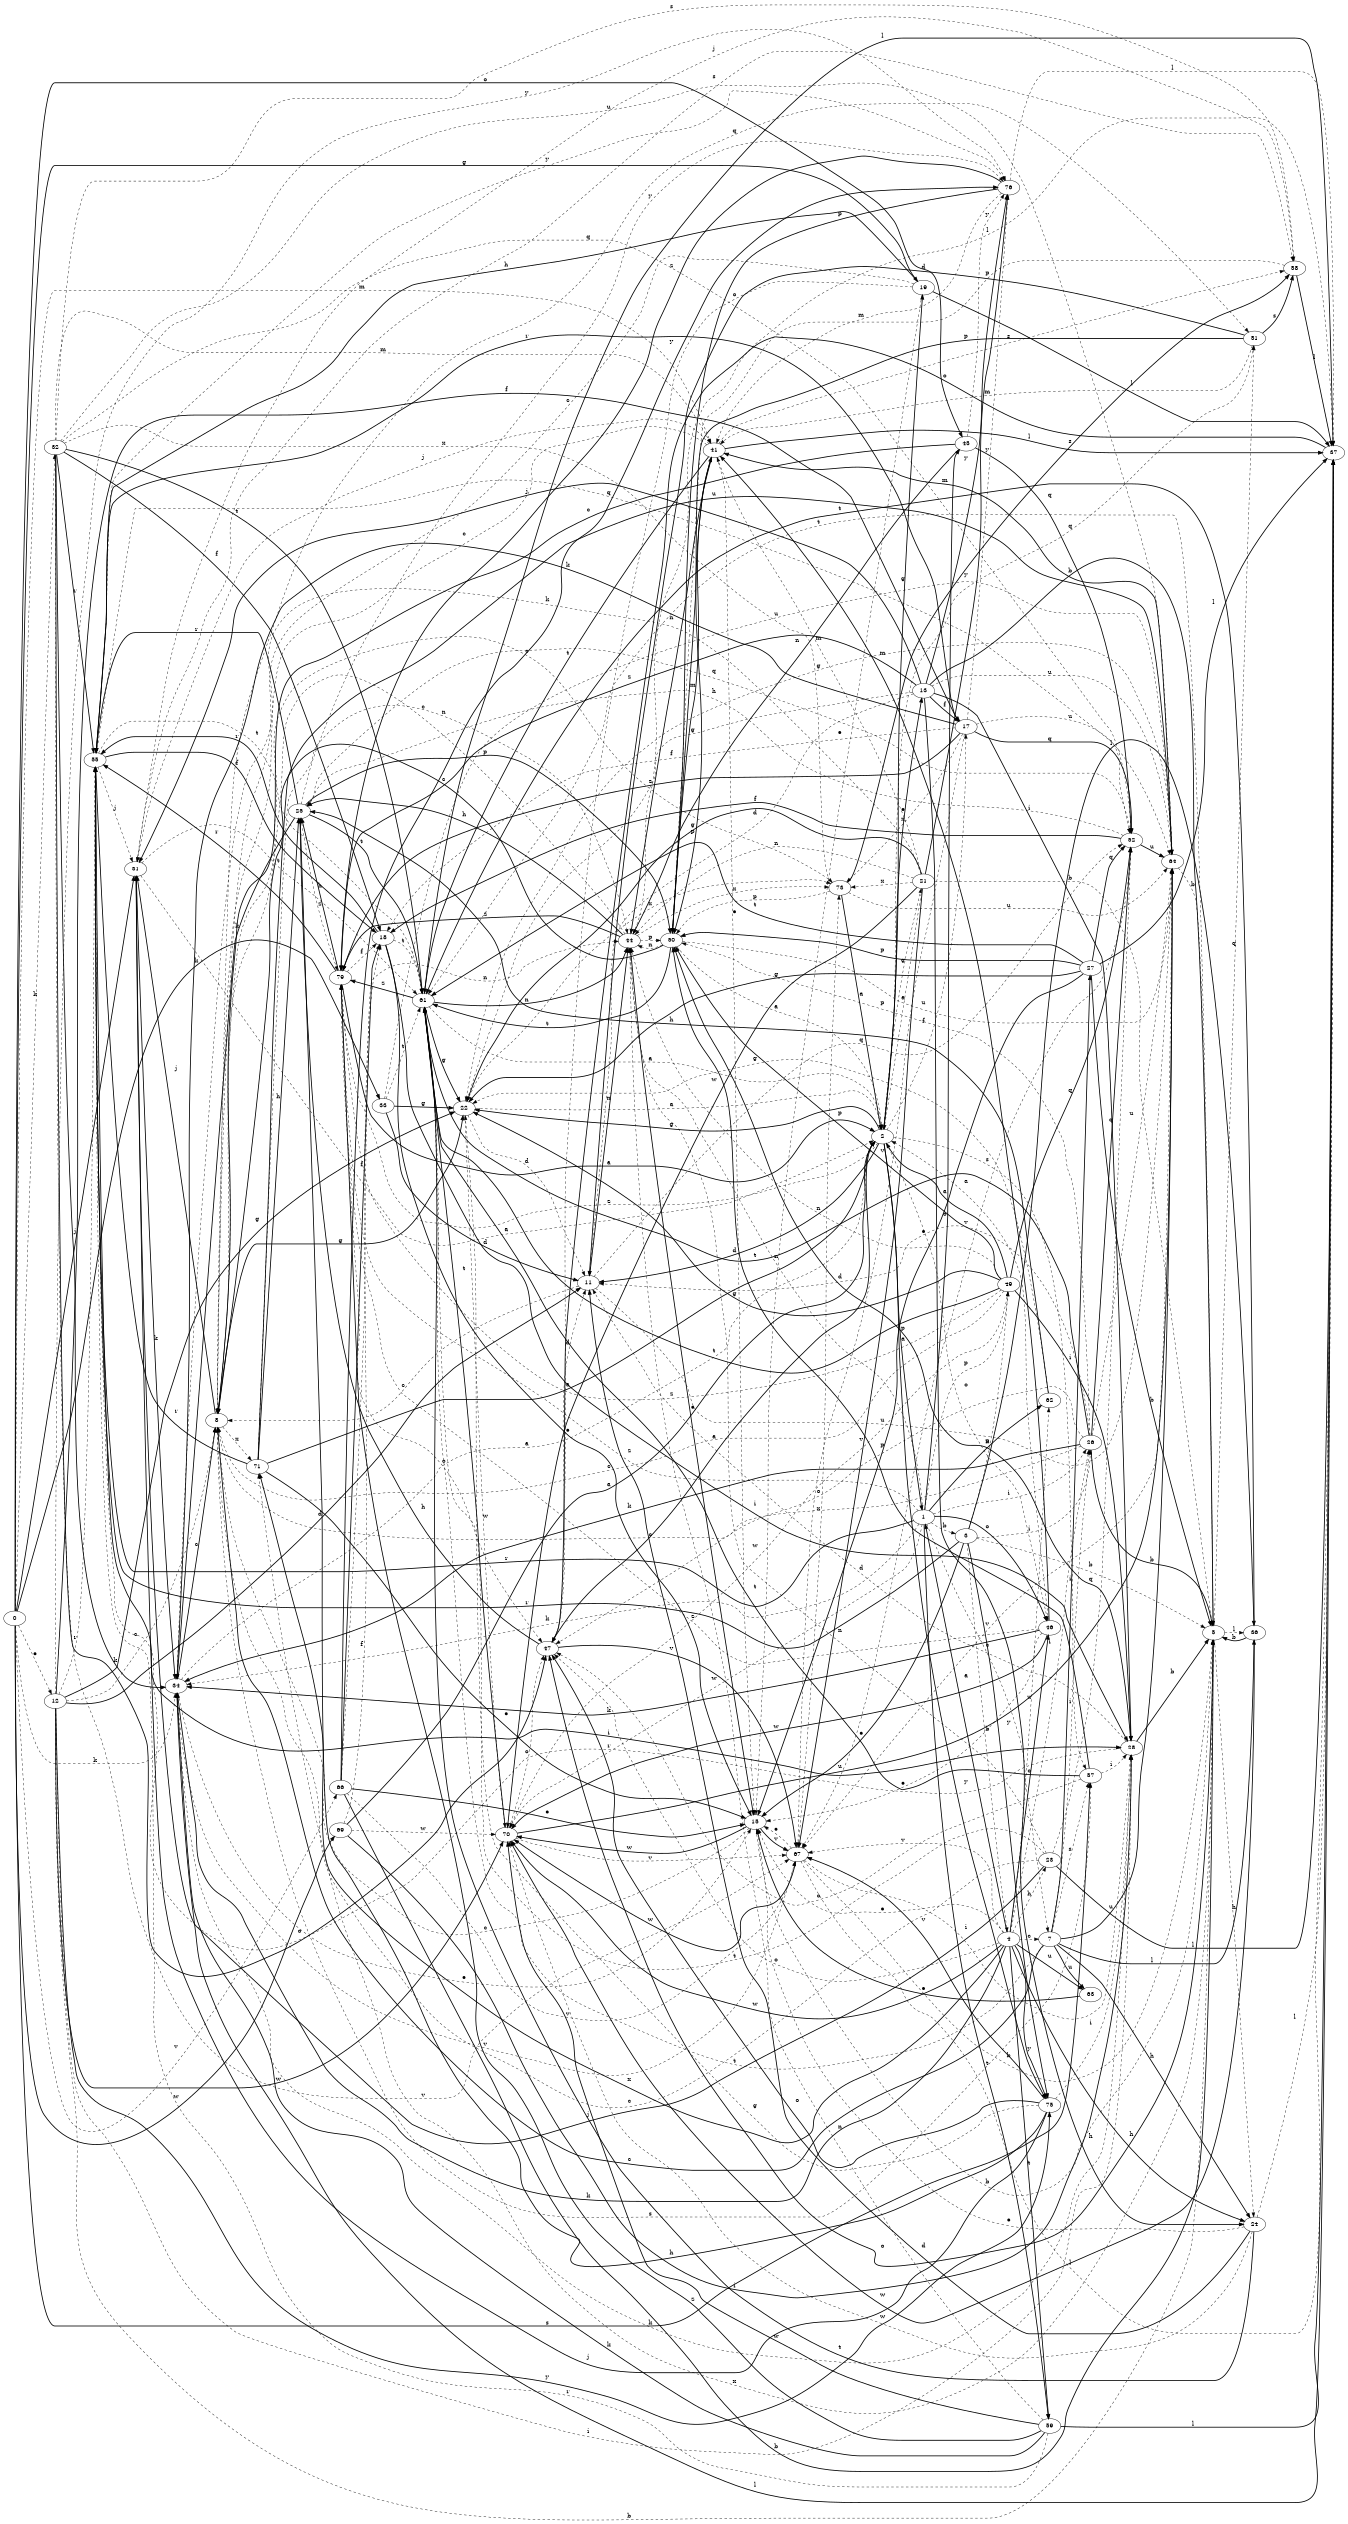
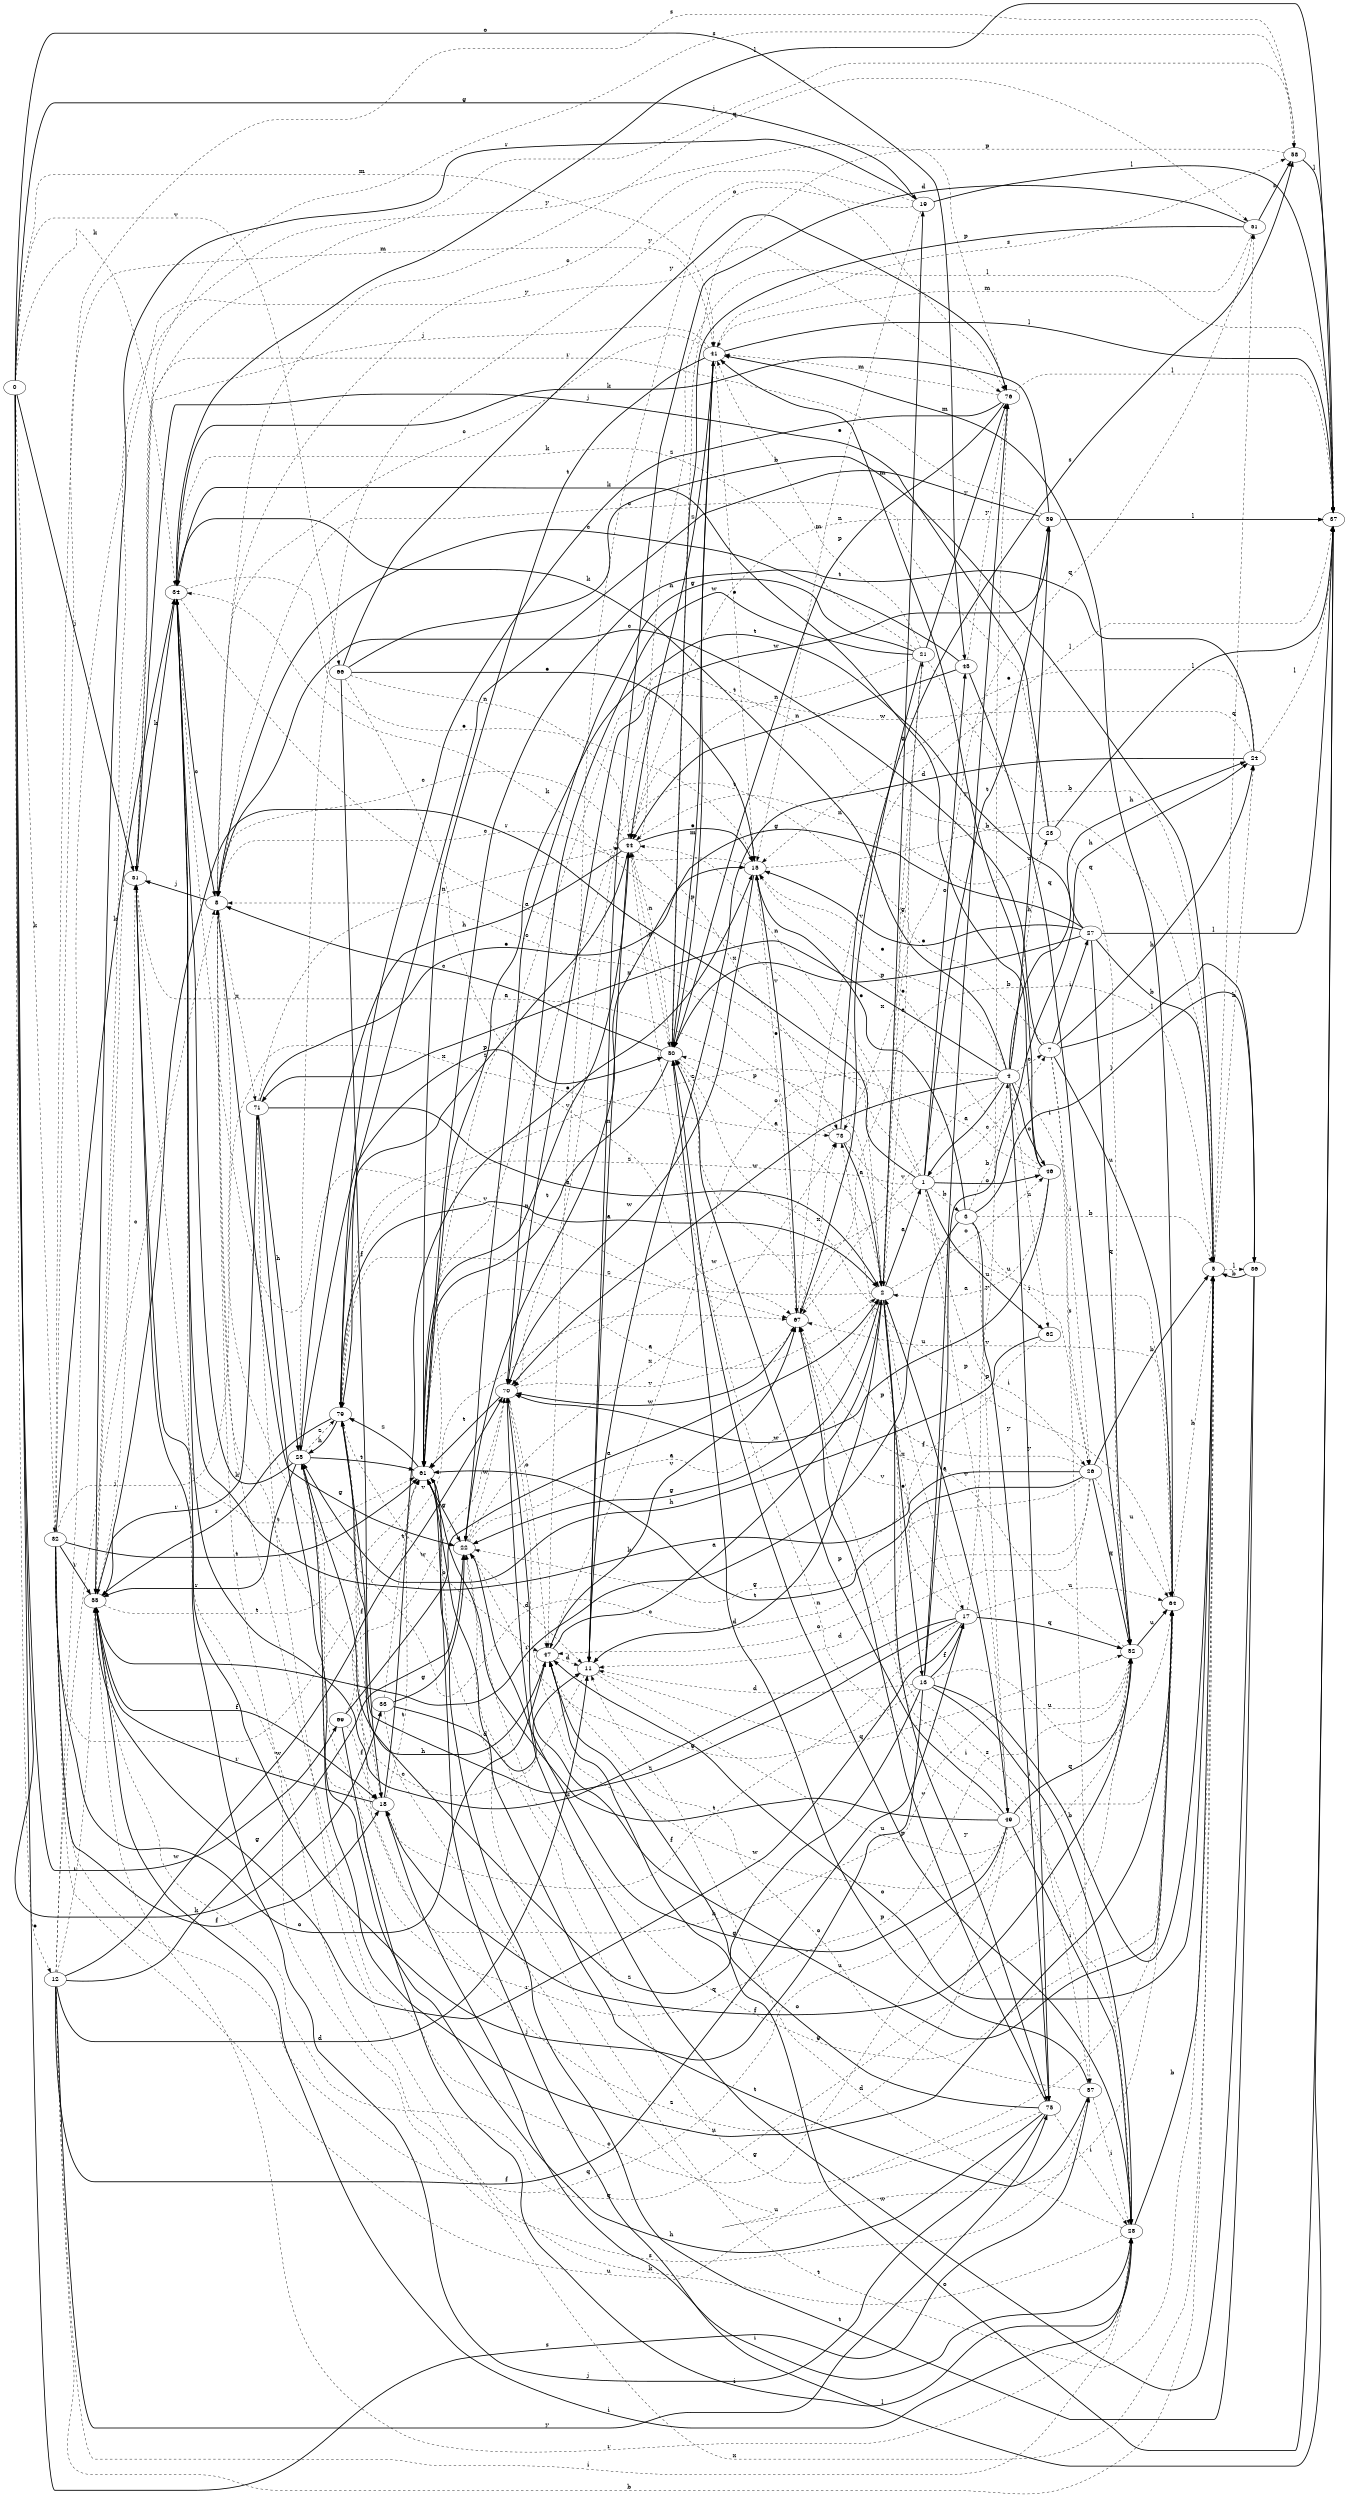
(506, 265) -> (506, 145)
(1091, 1995) -> none
(1029, 2163) -> (1029, 859)
